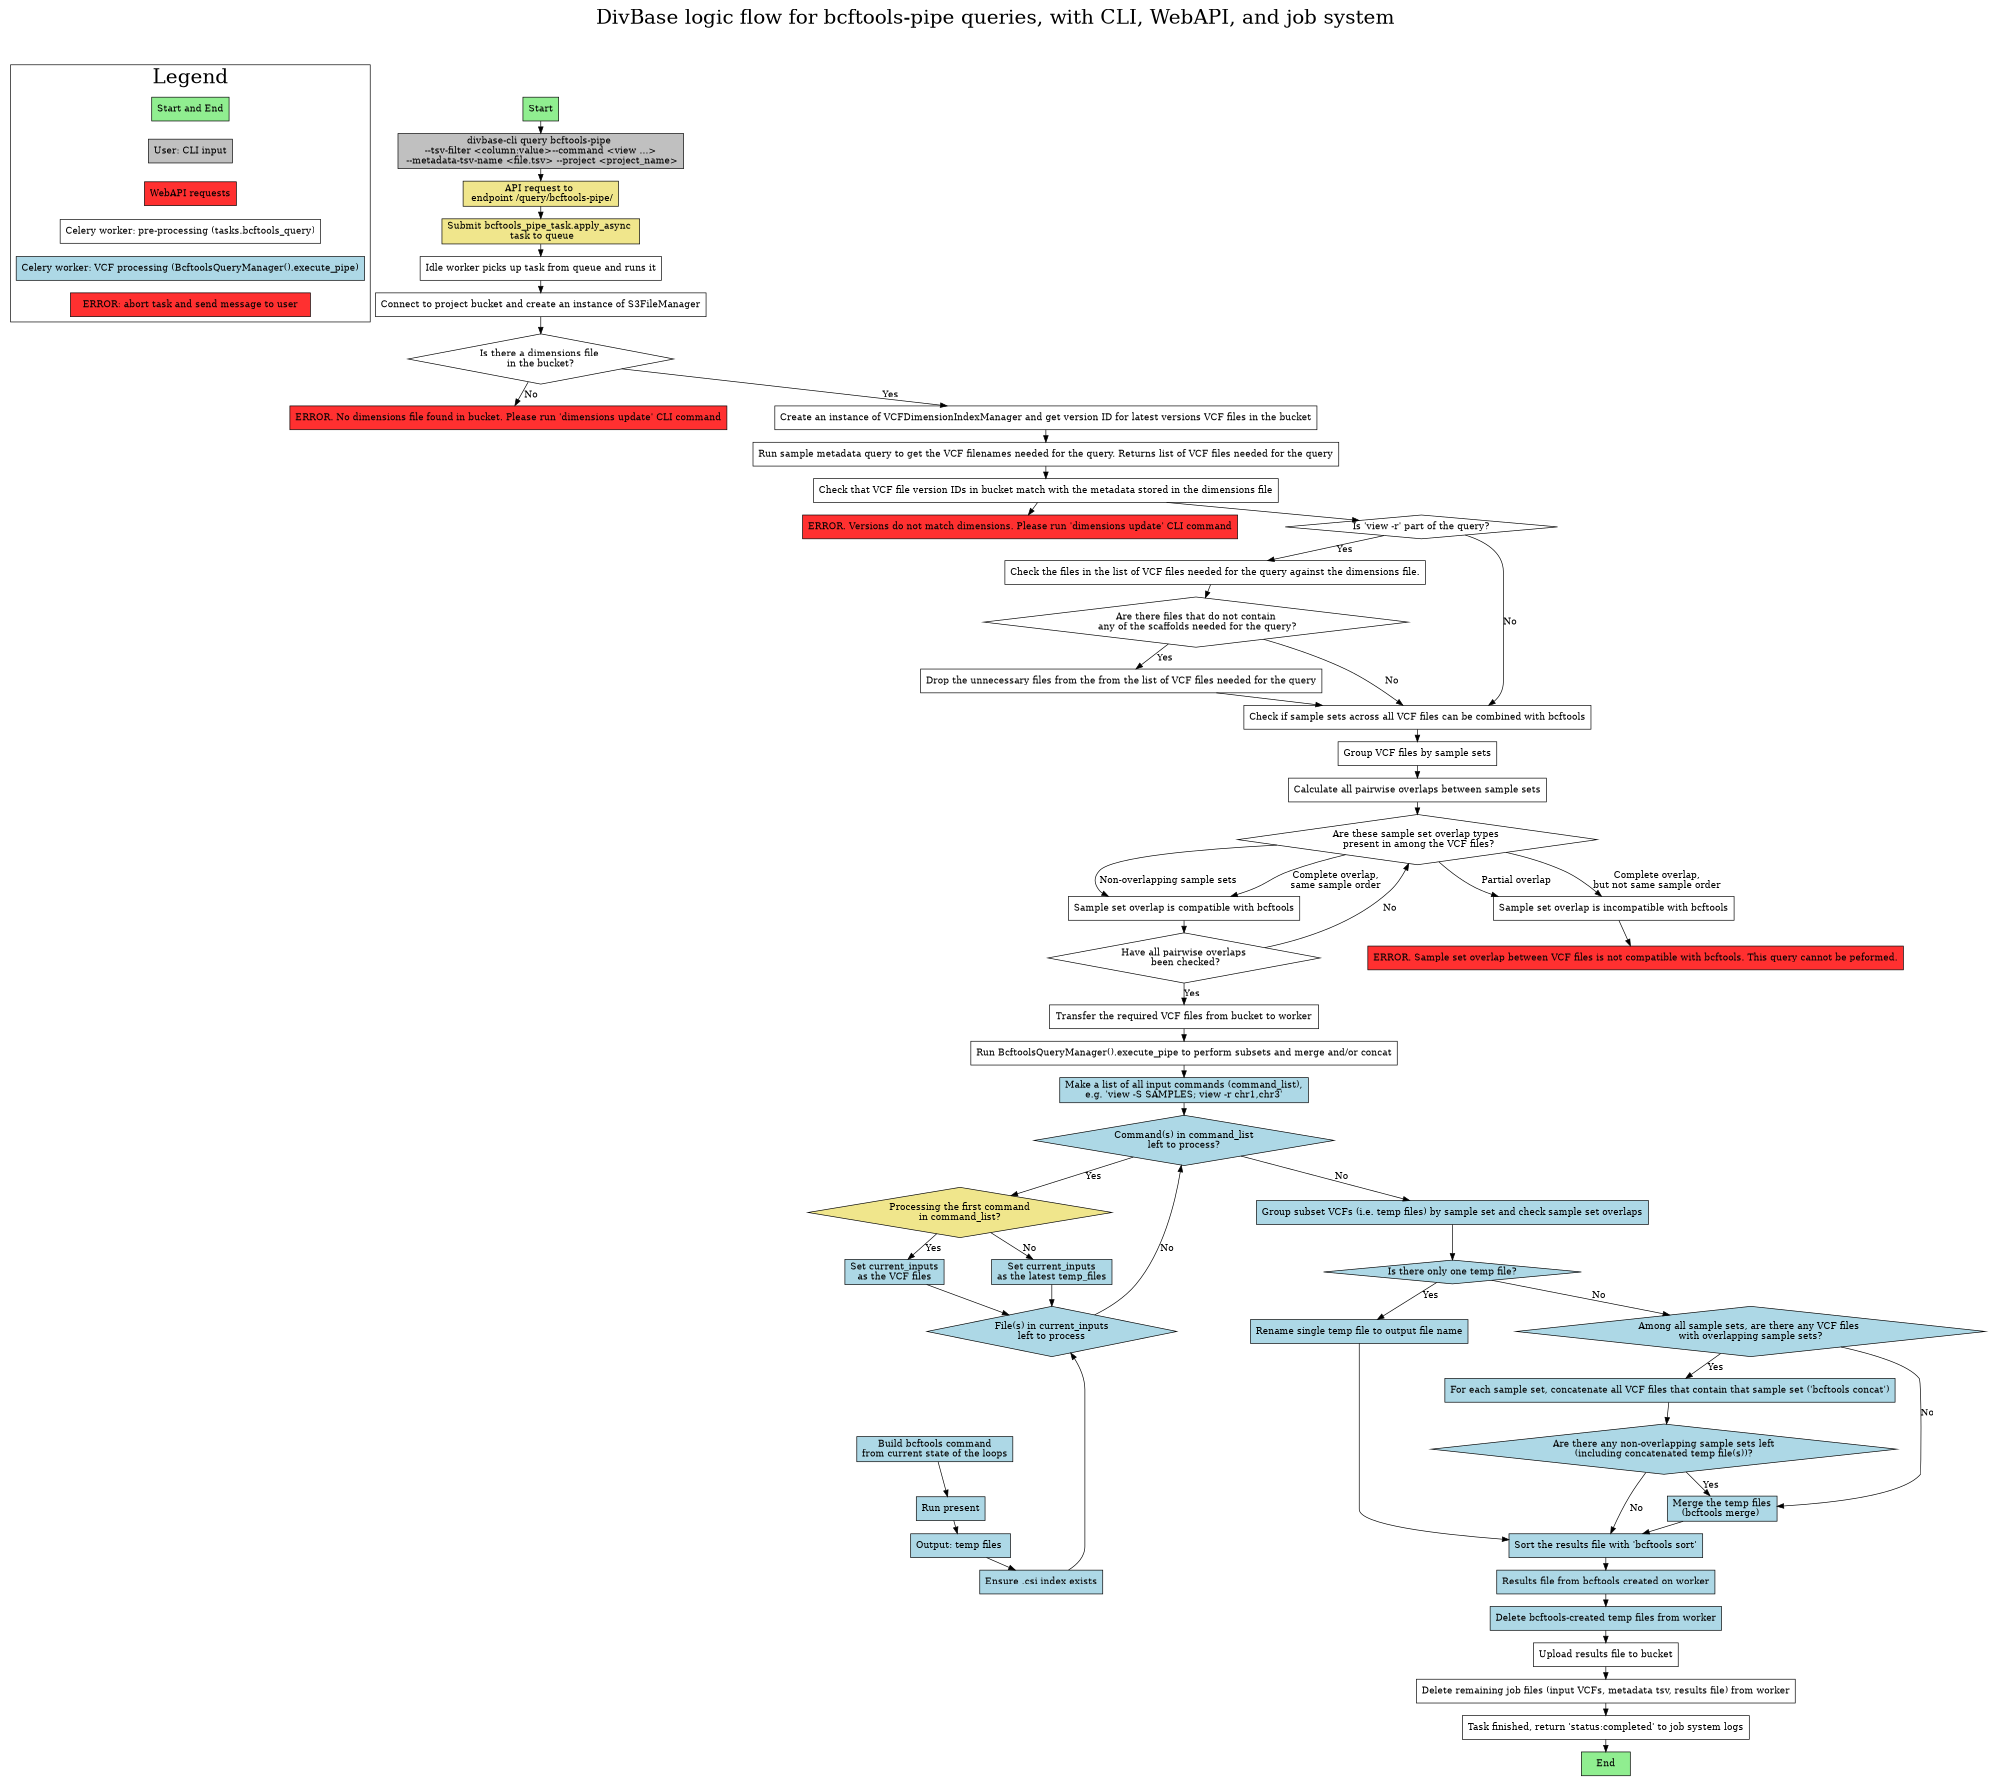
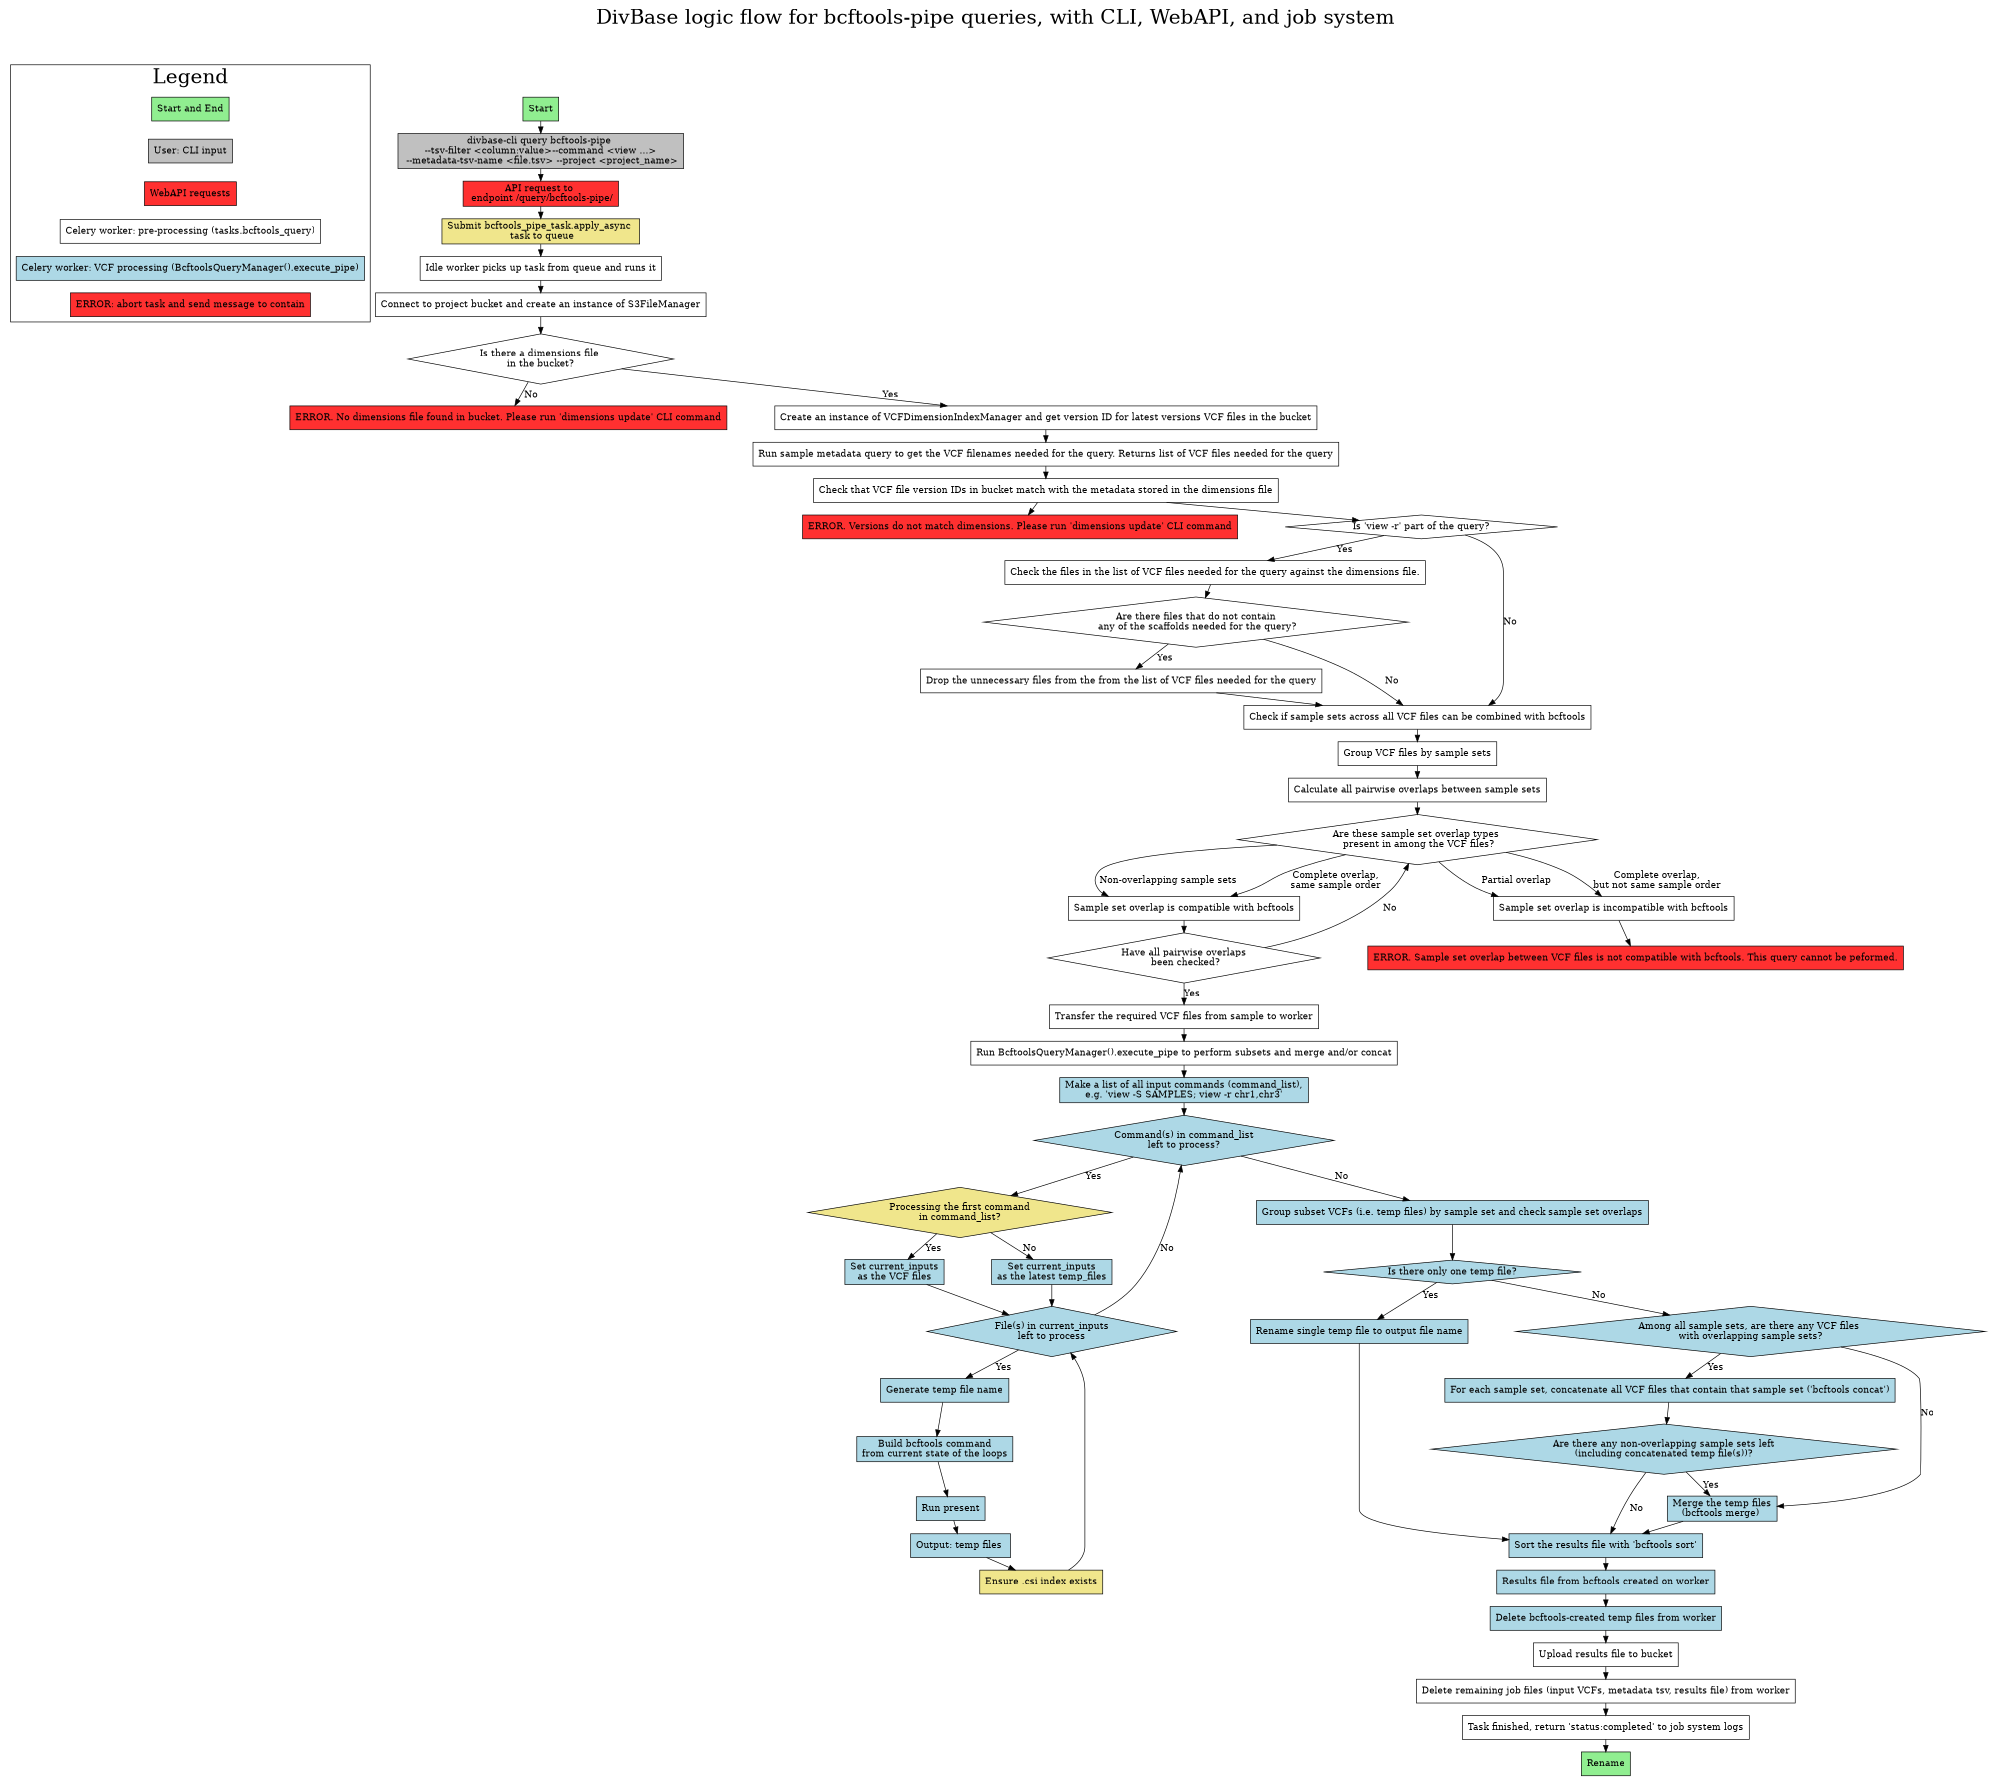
(541, 194) -> (541, 194)
(190, 305) -> (190, 305)
(1184, 1017) -> (1184, 1017)
none -> (945, 1390)
(1041, 1582) -> (1041, 1582)
(1606, 1764) -> (1606, 1764)
